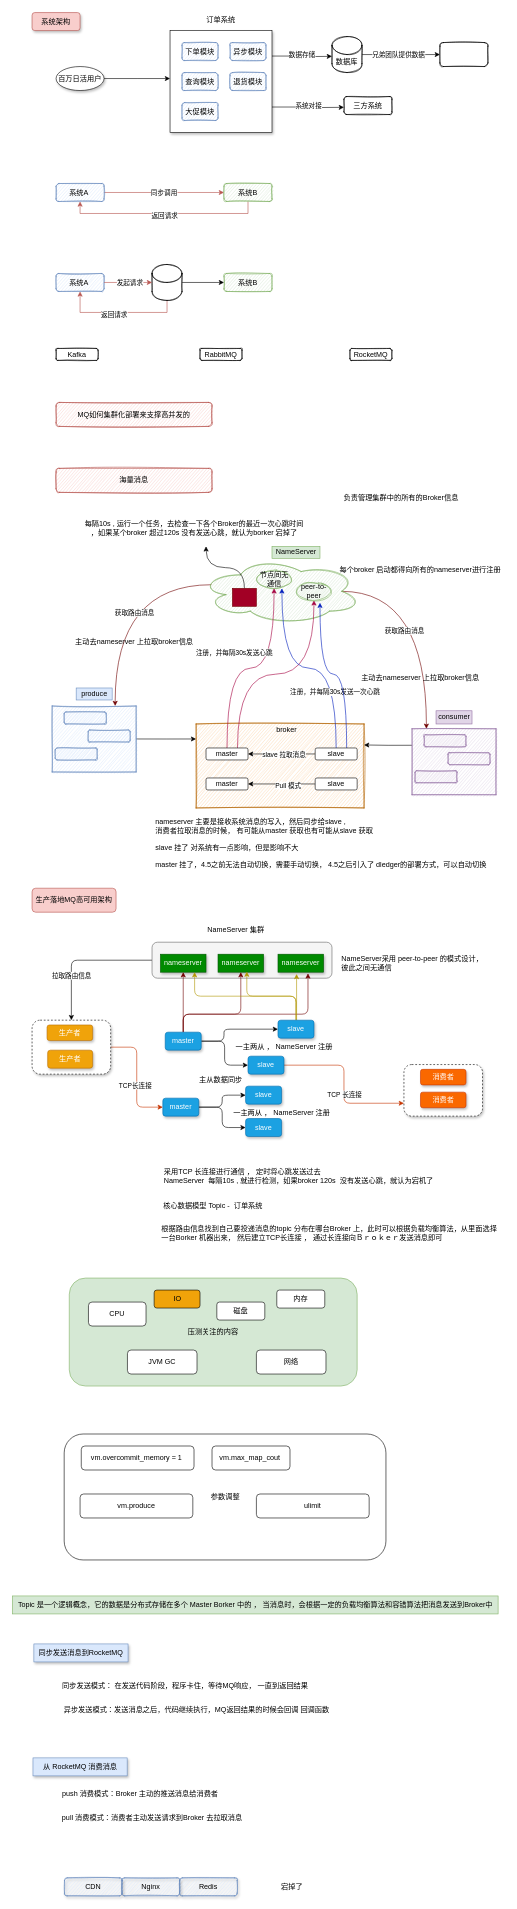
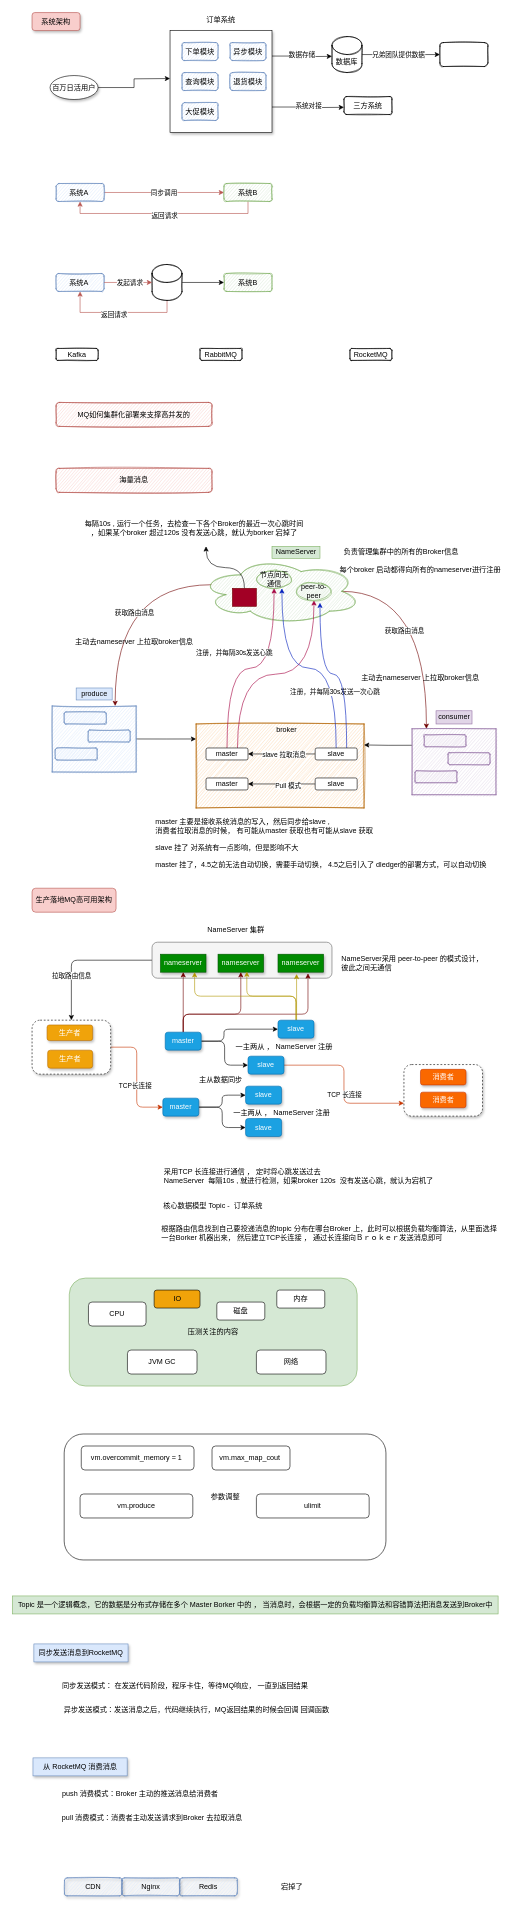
(80, 78) -> (74, 87)
(401, 498) -> (401, 552)
(324, 843) -> (324, 843)
